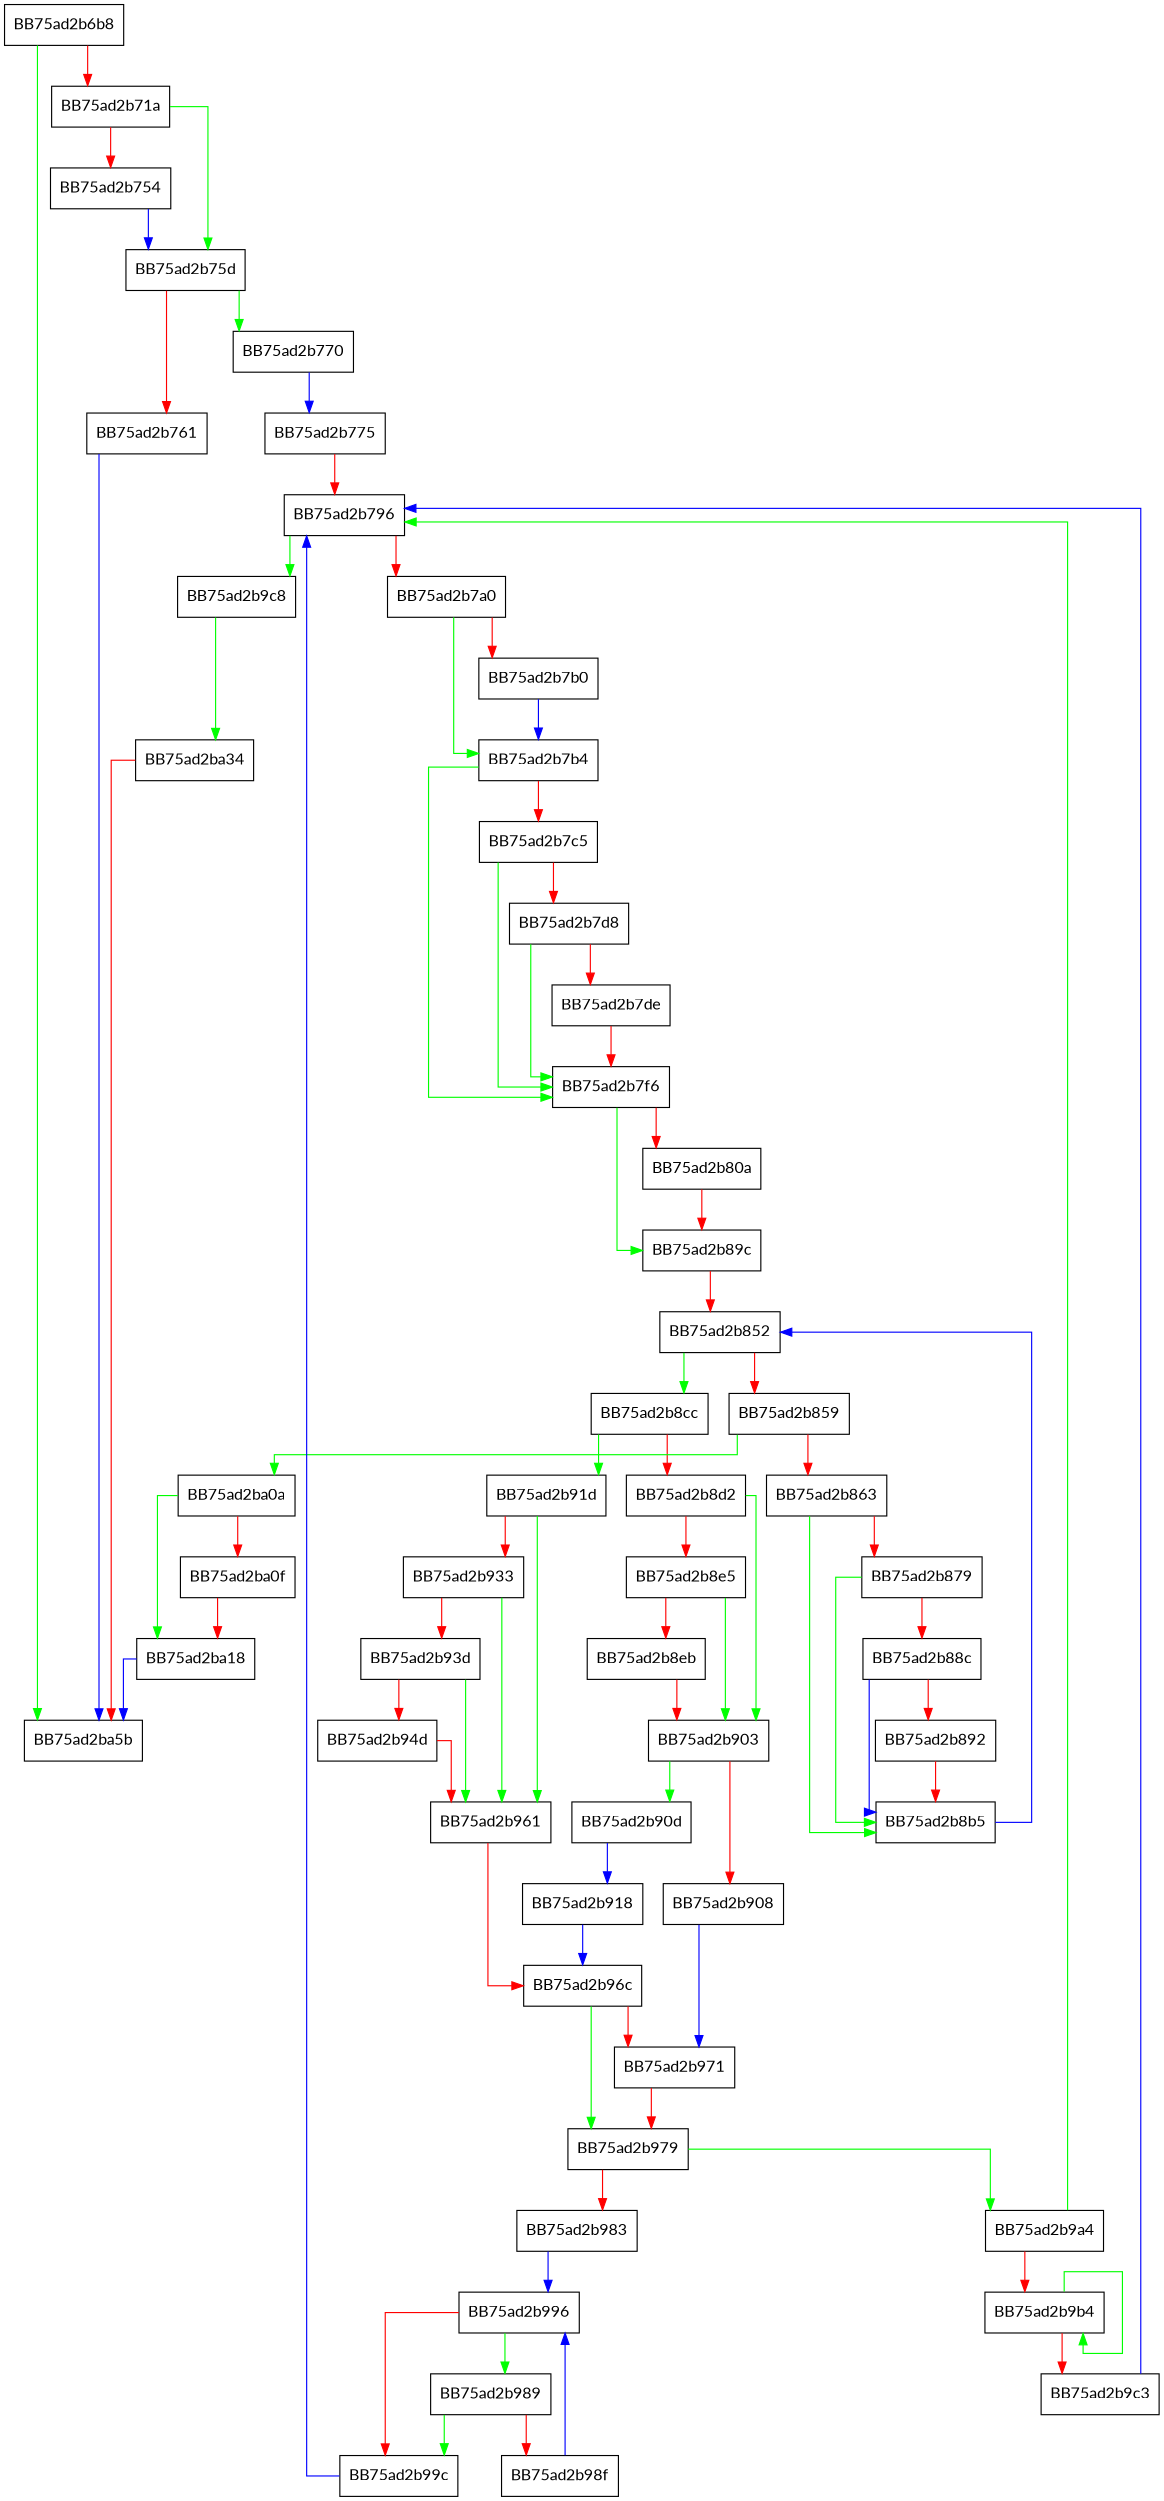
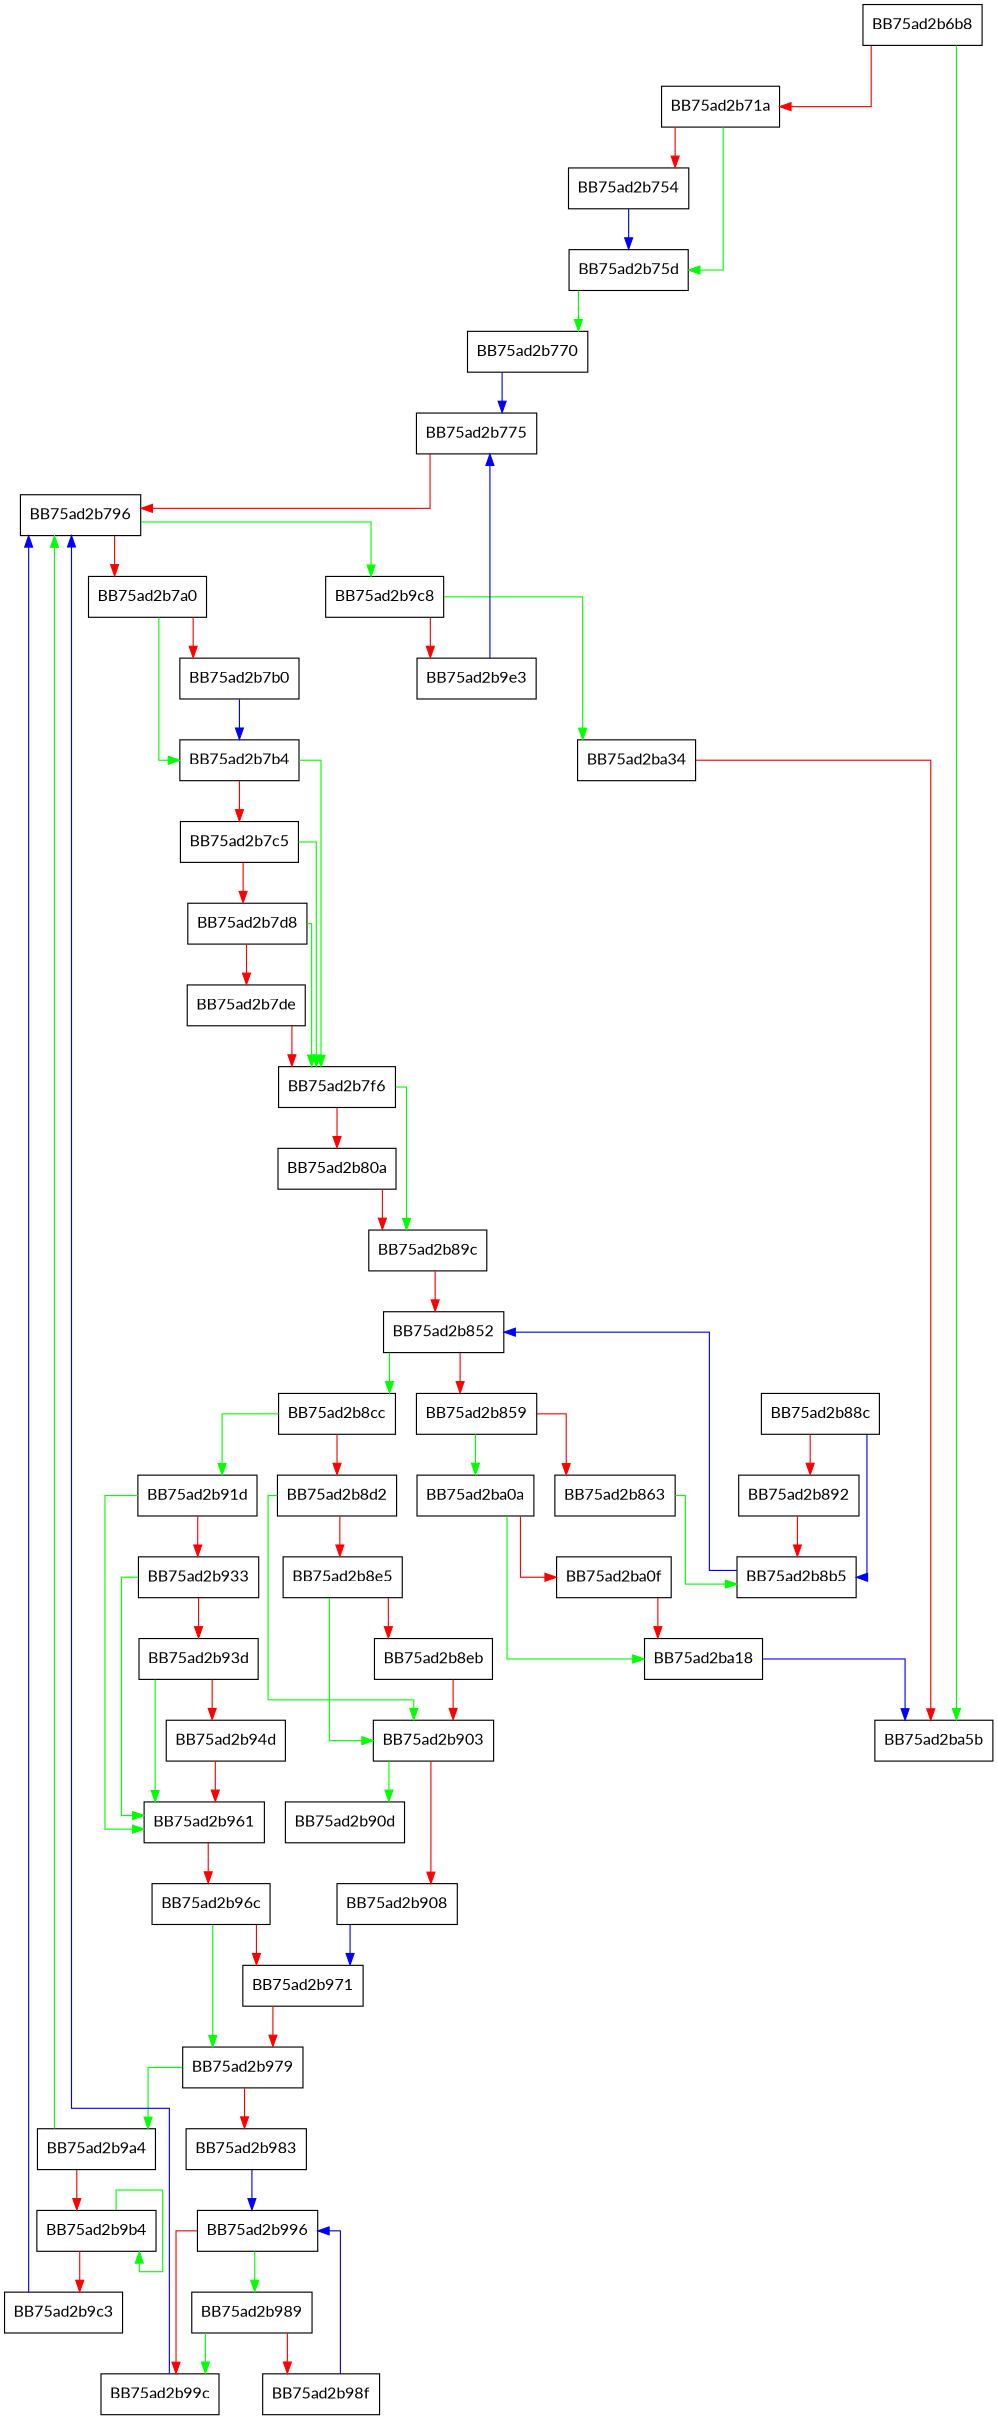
(147, 433) -> none
none -> (477, 679)
(922, 1577) -> none
(583, 1904) -> none
